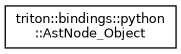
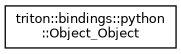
(91, 27) -> (91, 27)
